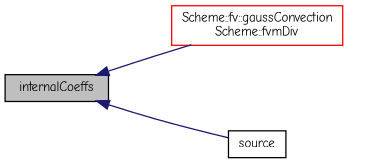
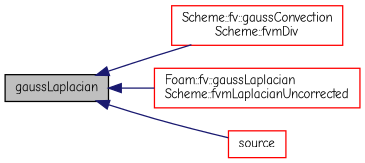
(57, 88) -> (57, 88)
none -> (257, 88)
(257, 144) -> (257, 144)
